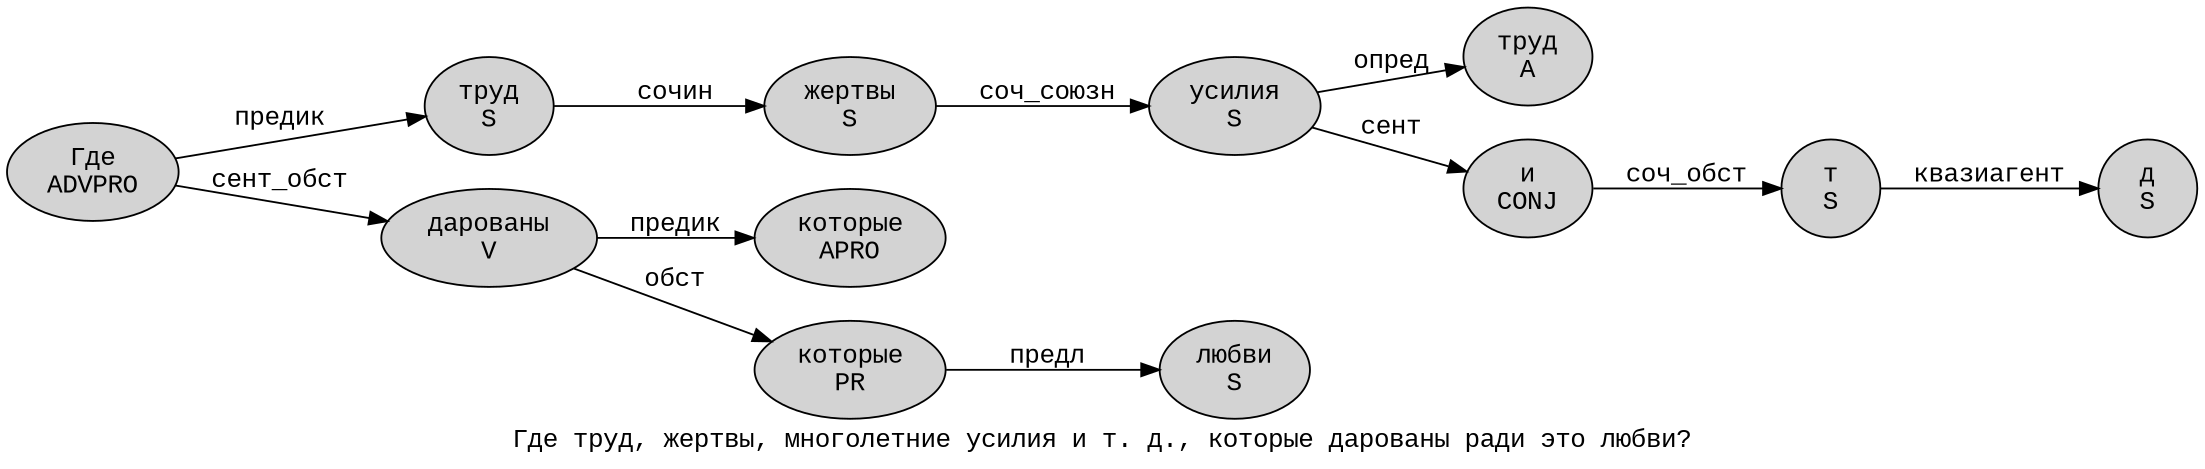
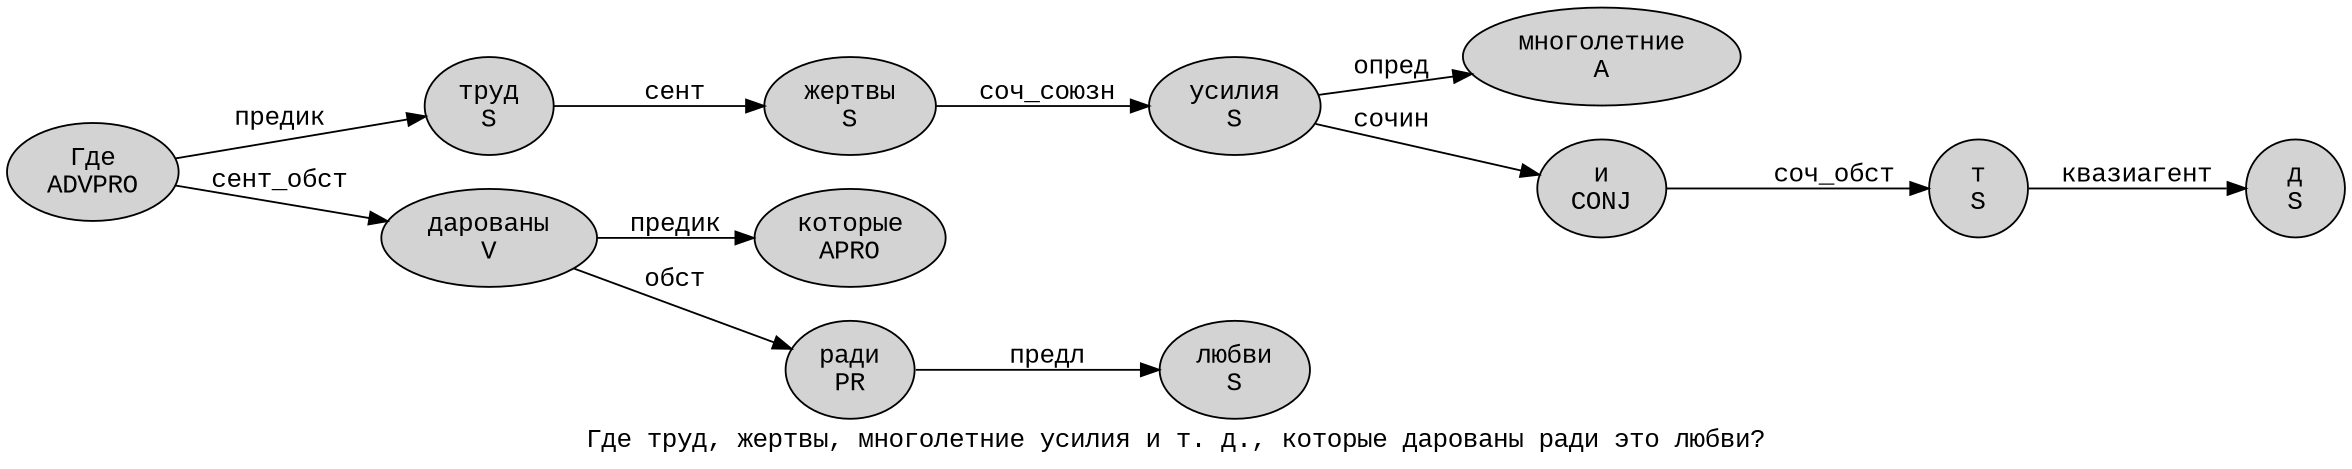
(1528, 57) -> (1602, 57)
(675, 92) -> (675, 92)
(1392, 127) -> (1392, 120)
(850, 370) -> (850, 370)
